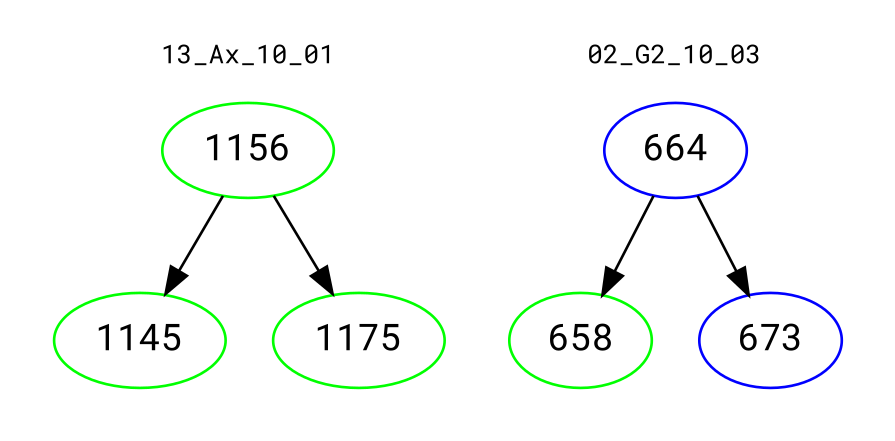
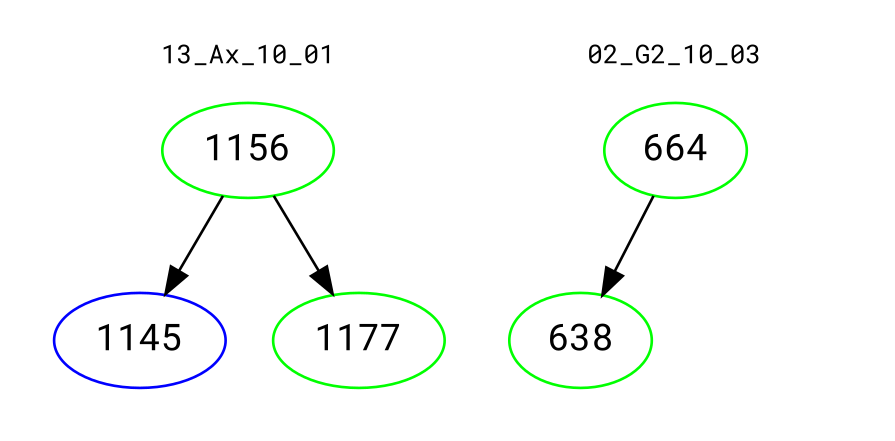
(676, 150) -> (676, 150)
(140, 340) -> (140, 340)
(359, 340) -> (359, 340)
(581, 340) -> (581, 340)
(771, 340) -> none
